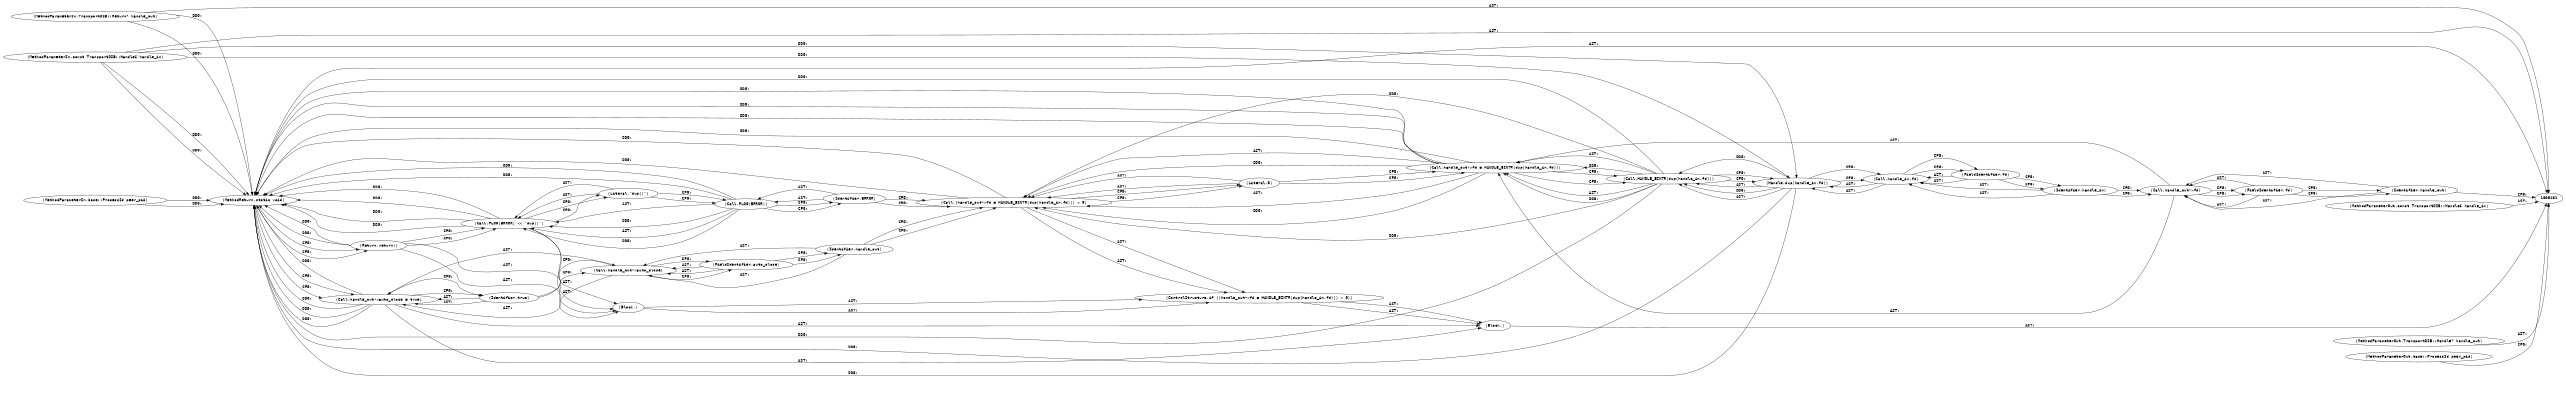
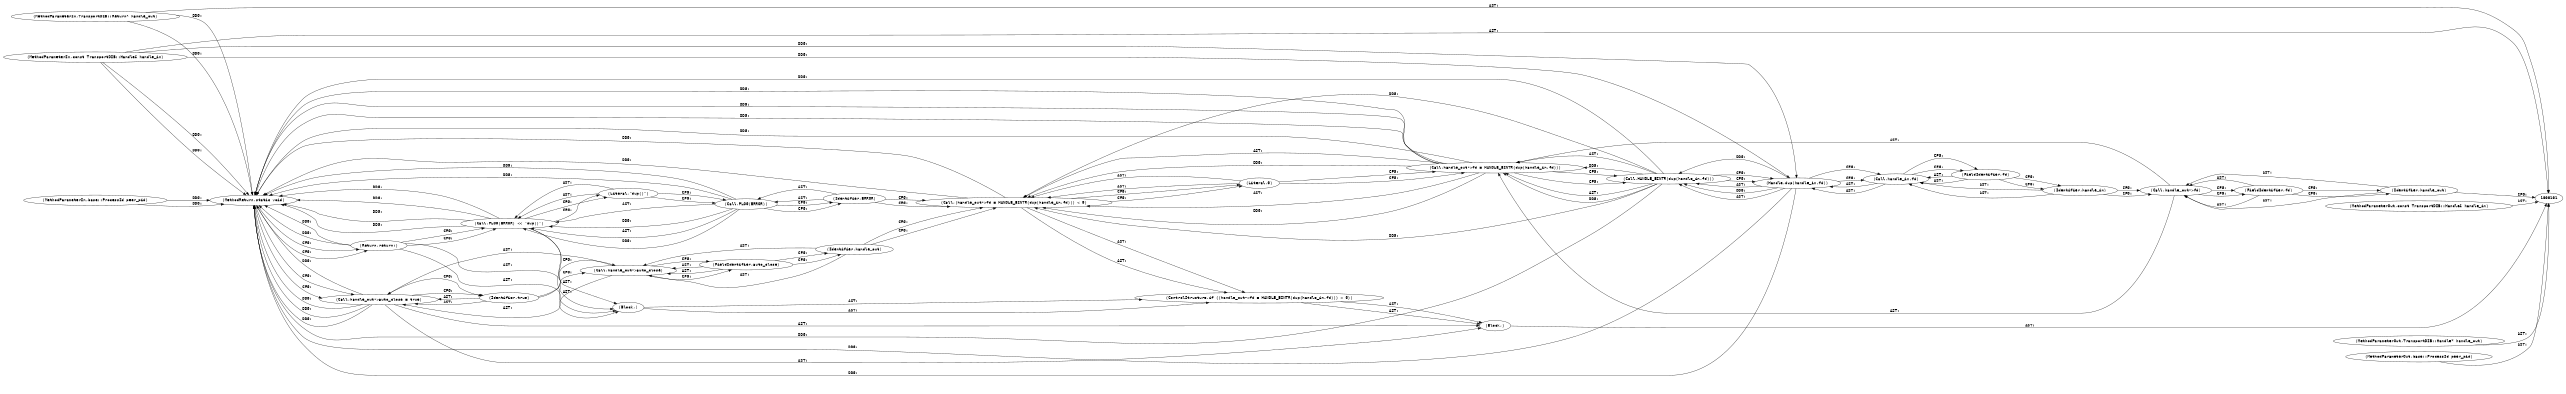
(1341, 59) -> none
(2524, 345) -> (2524, 345)
